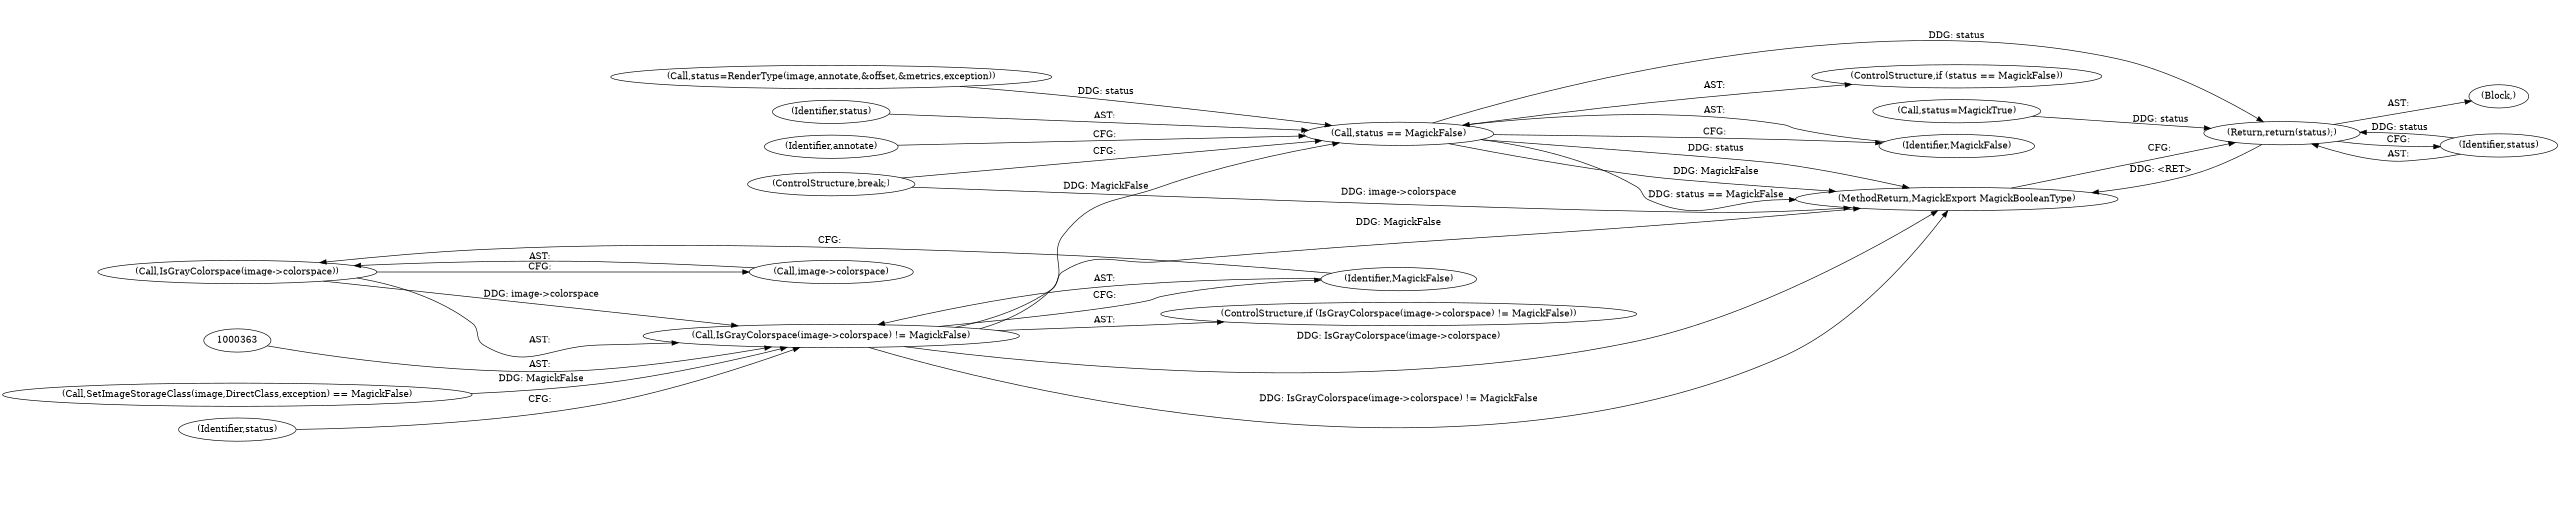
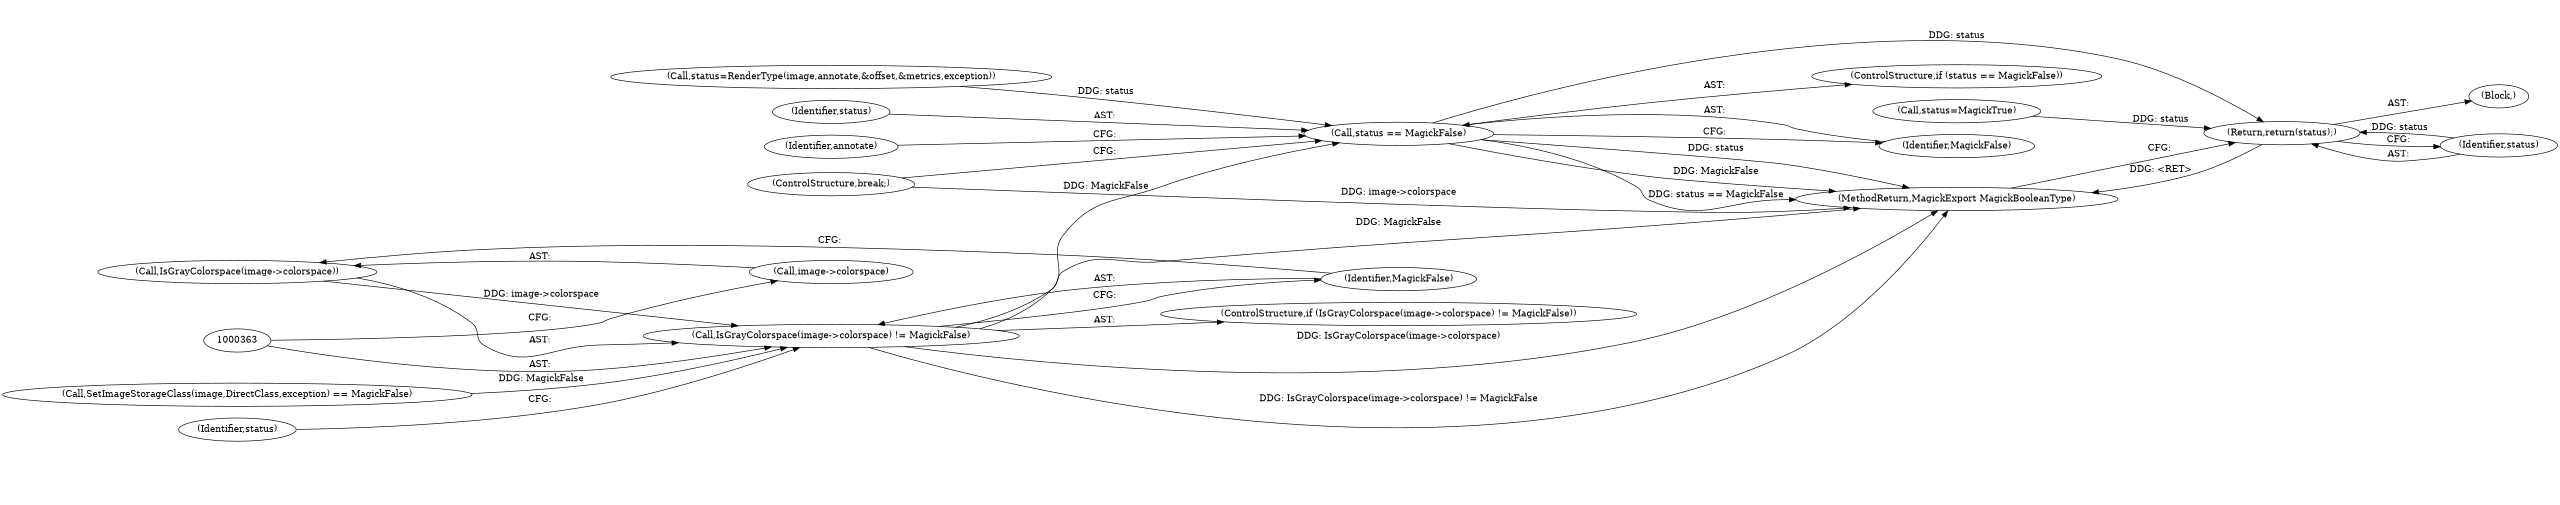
(560, 272) -> (524, 332)
